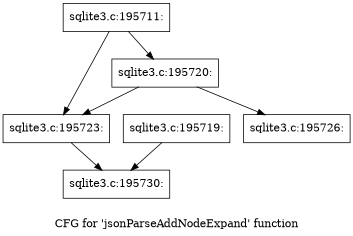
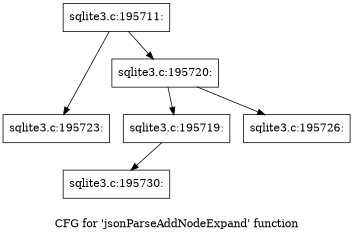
(114, 99) -> (170, 97)
(84, 154) -> none
